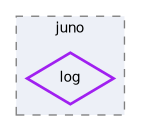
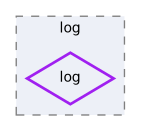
(70, 29) -> (70, 29)
